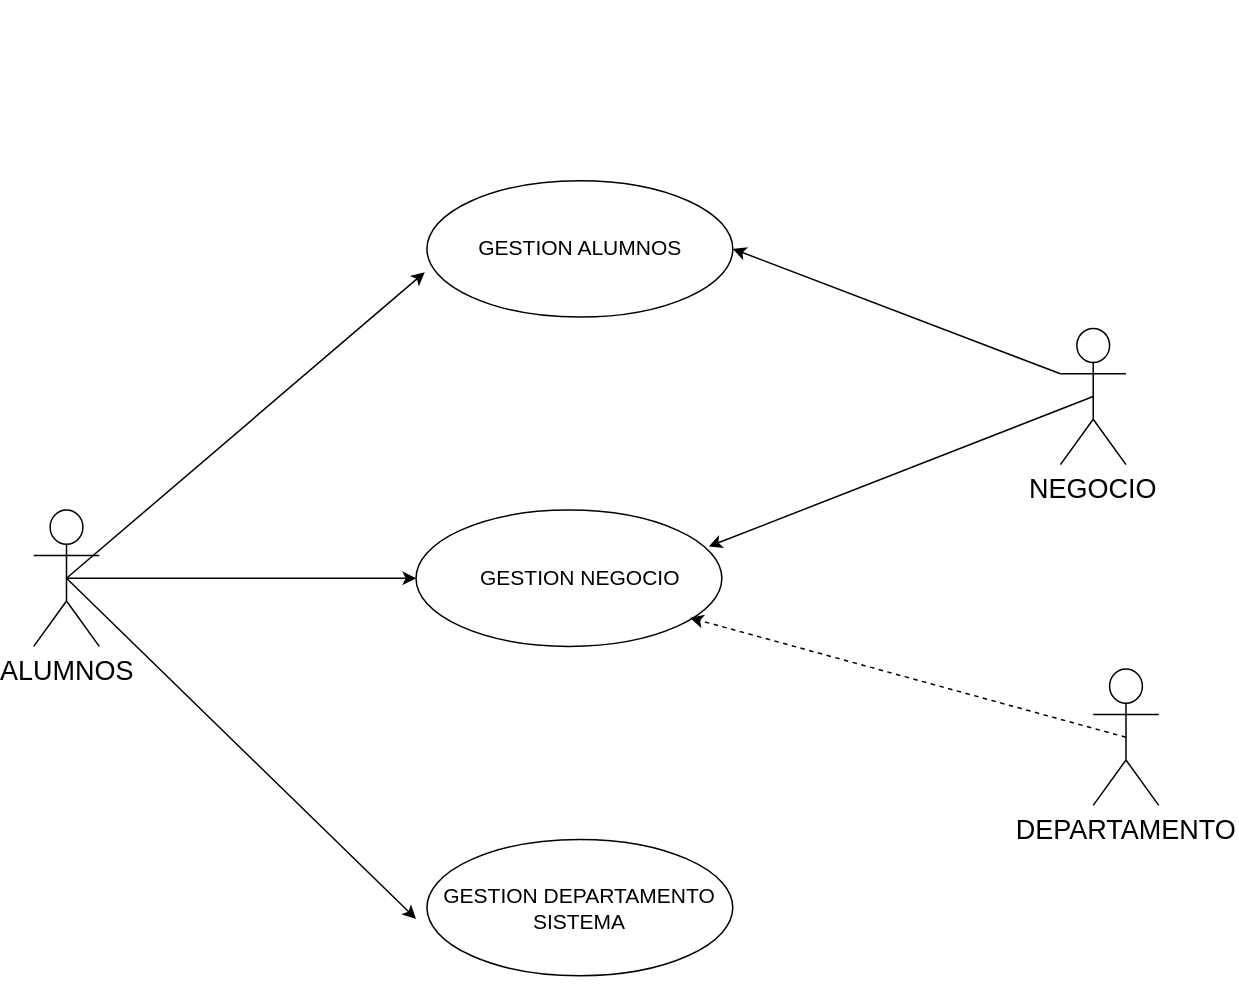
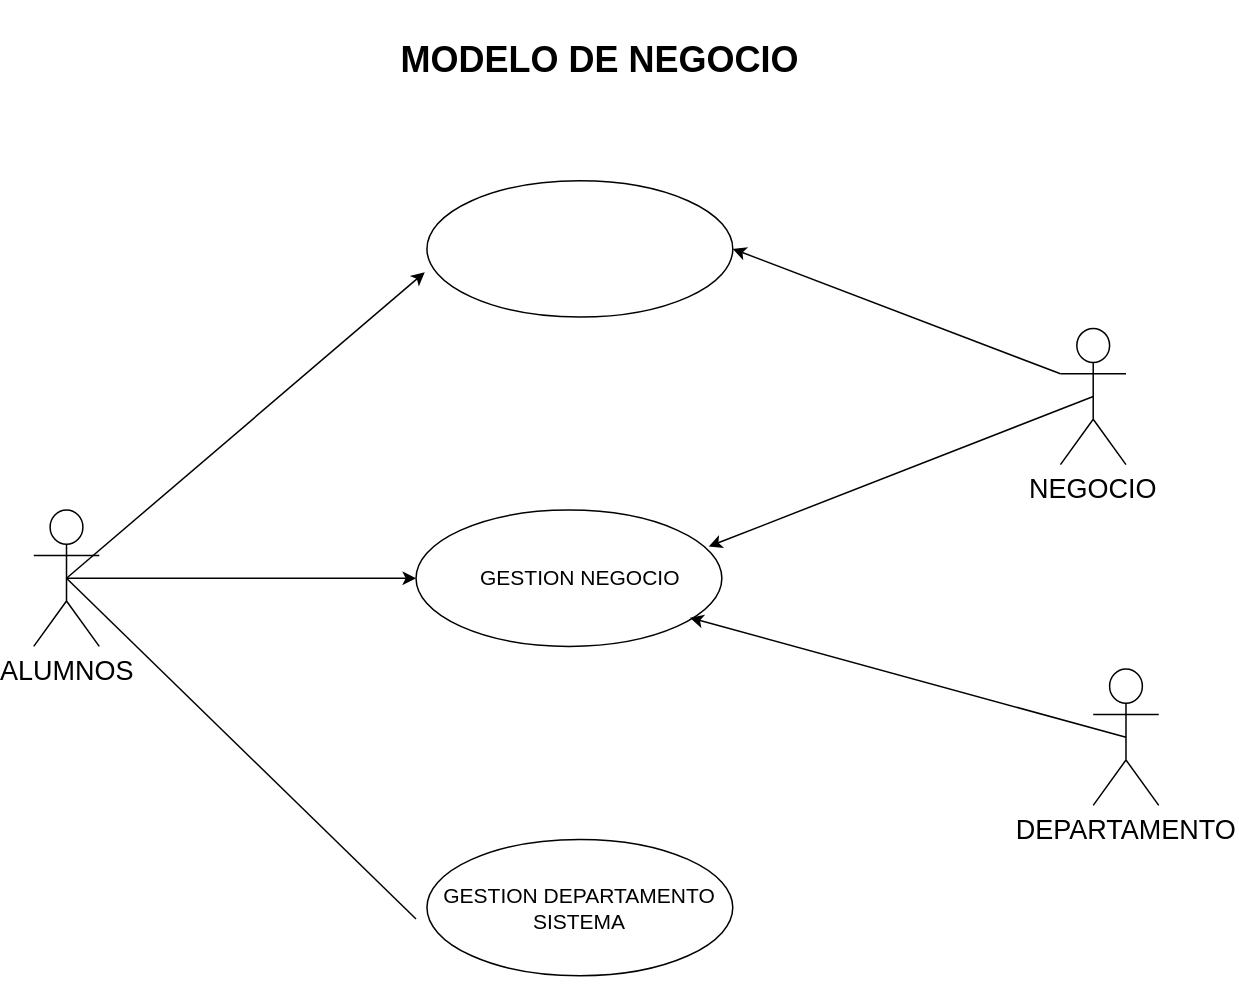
none -> (627, 76)
(580, 249) -> none
(911, 678) -> (911, 678)
(408, 911) -> (410, 913)
